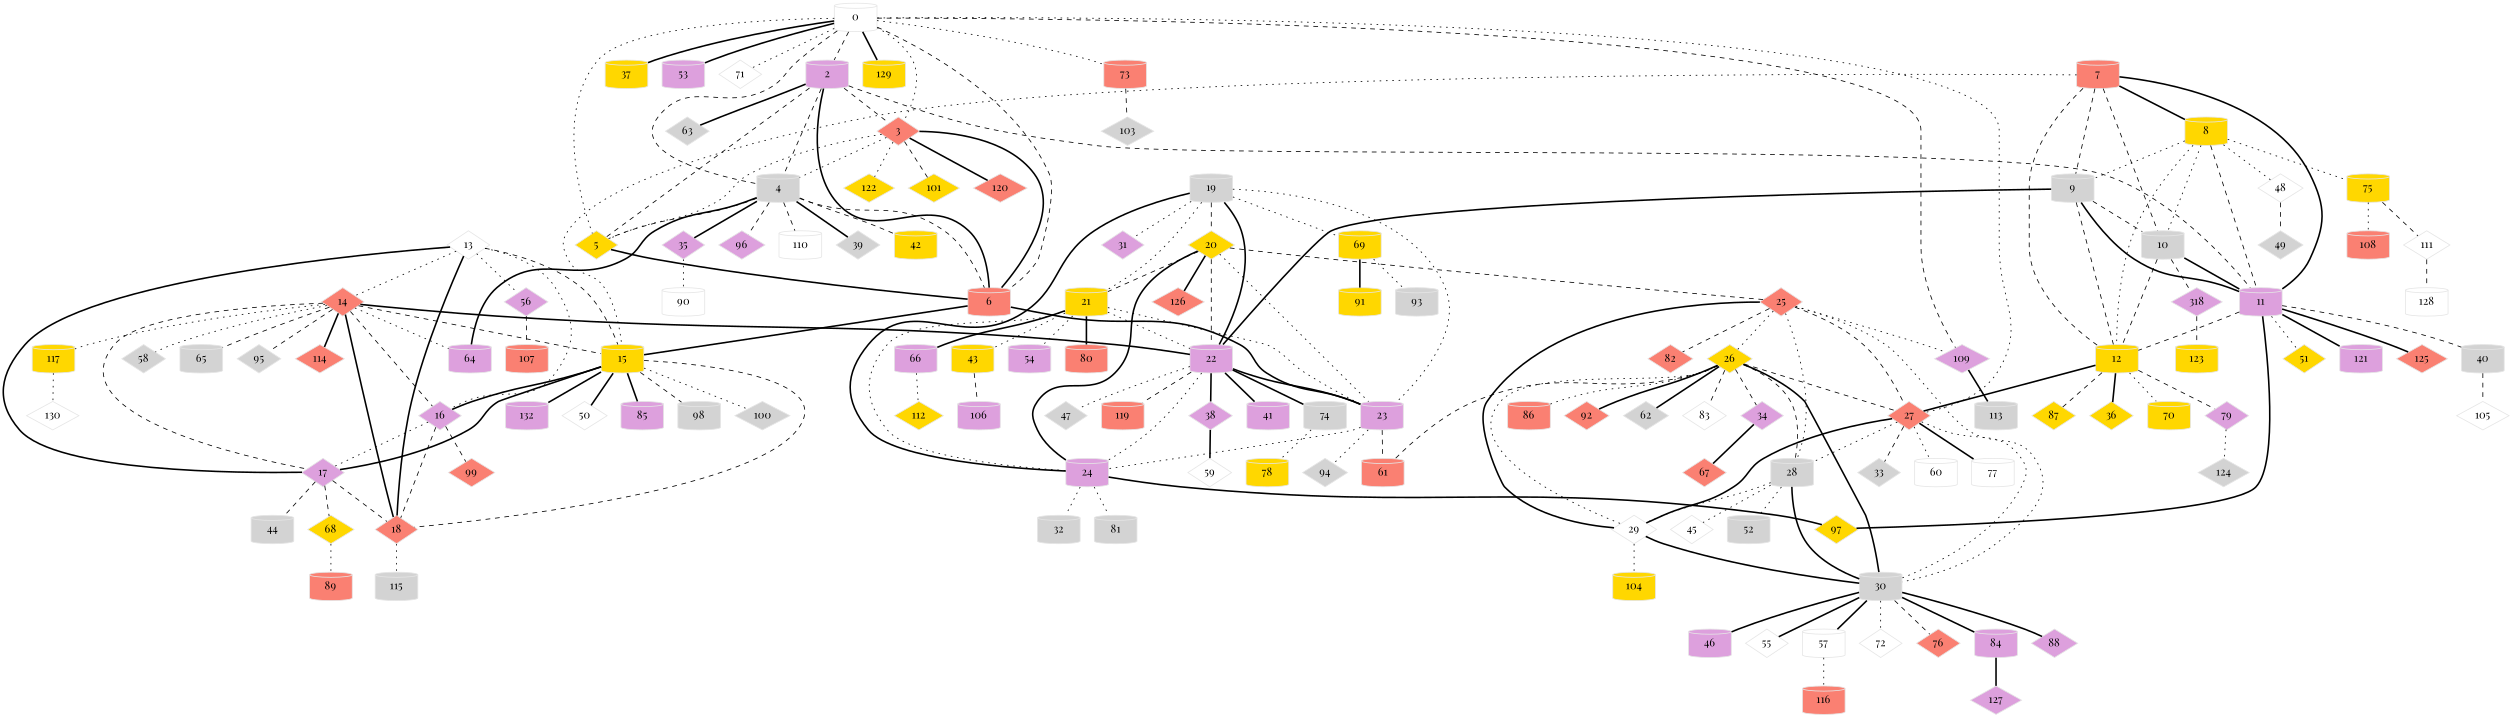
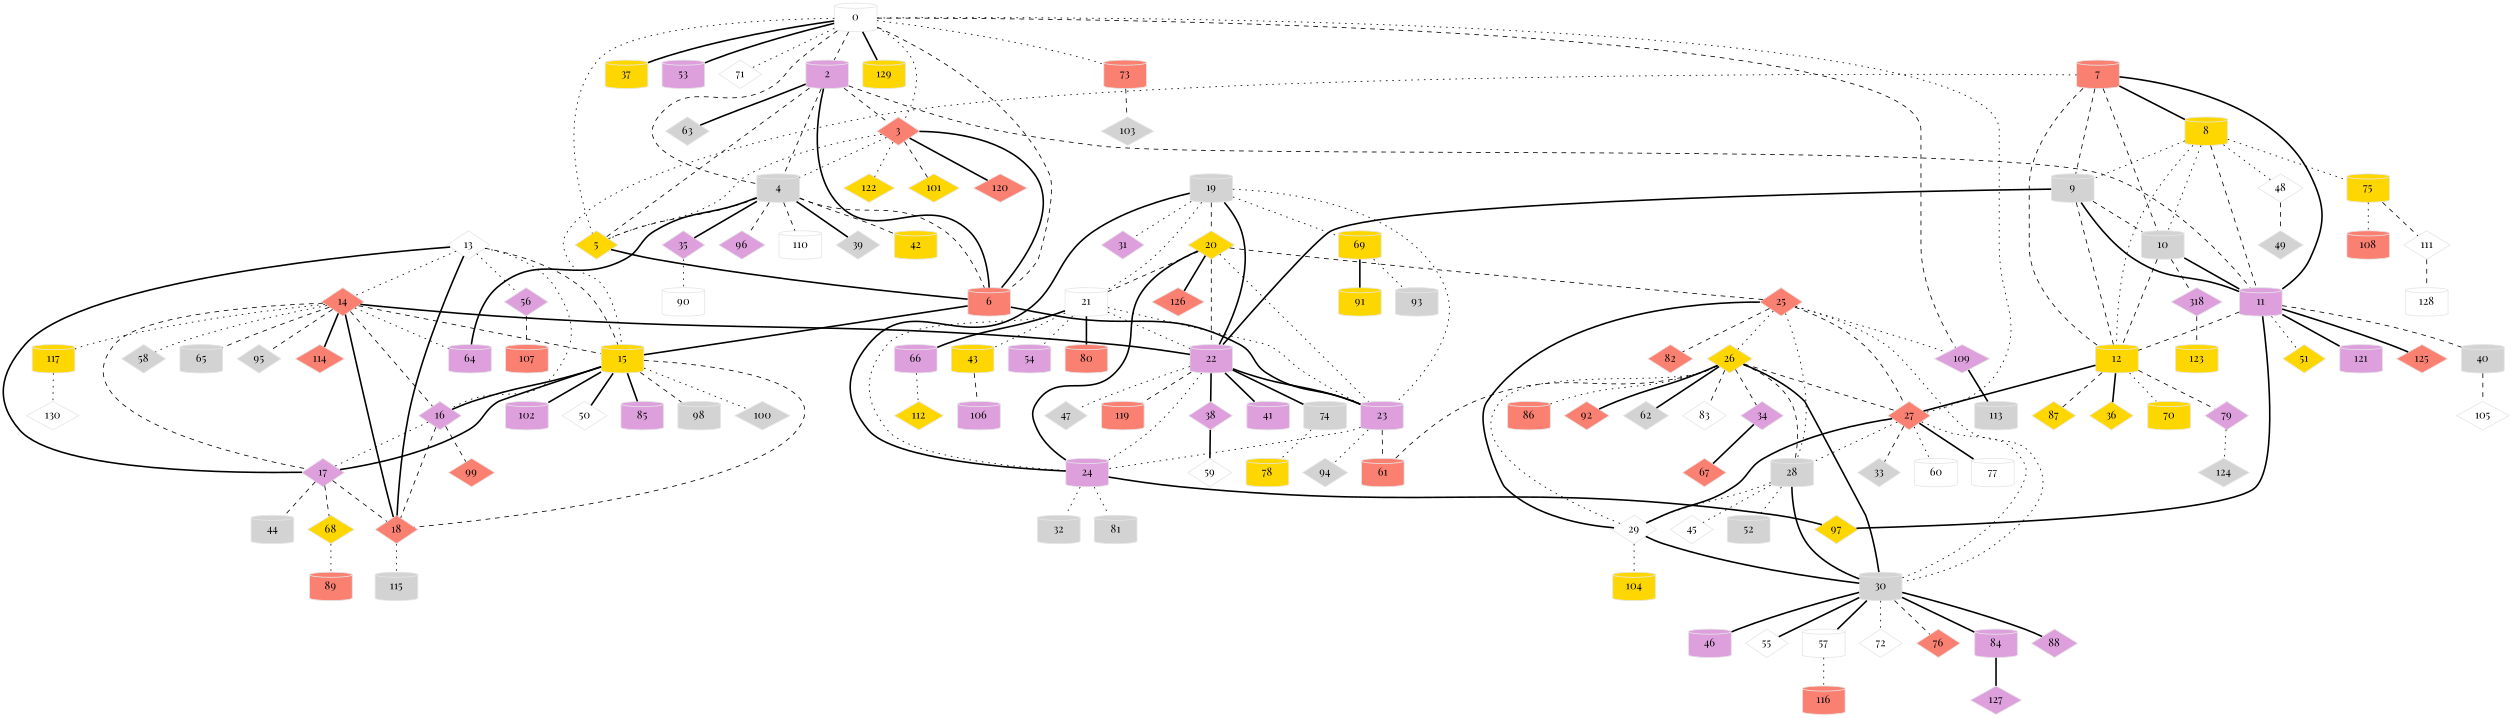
(1086, 302) -> (1086, 302)
(527, 416) -> (527, 416)
